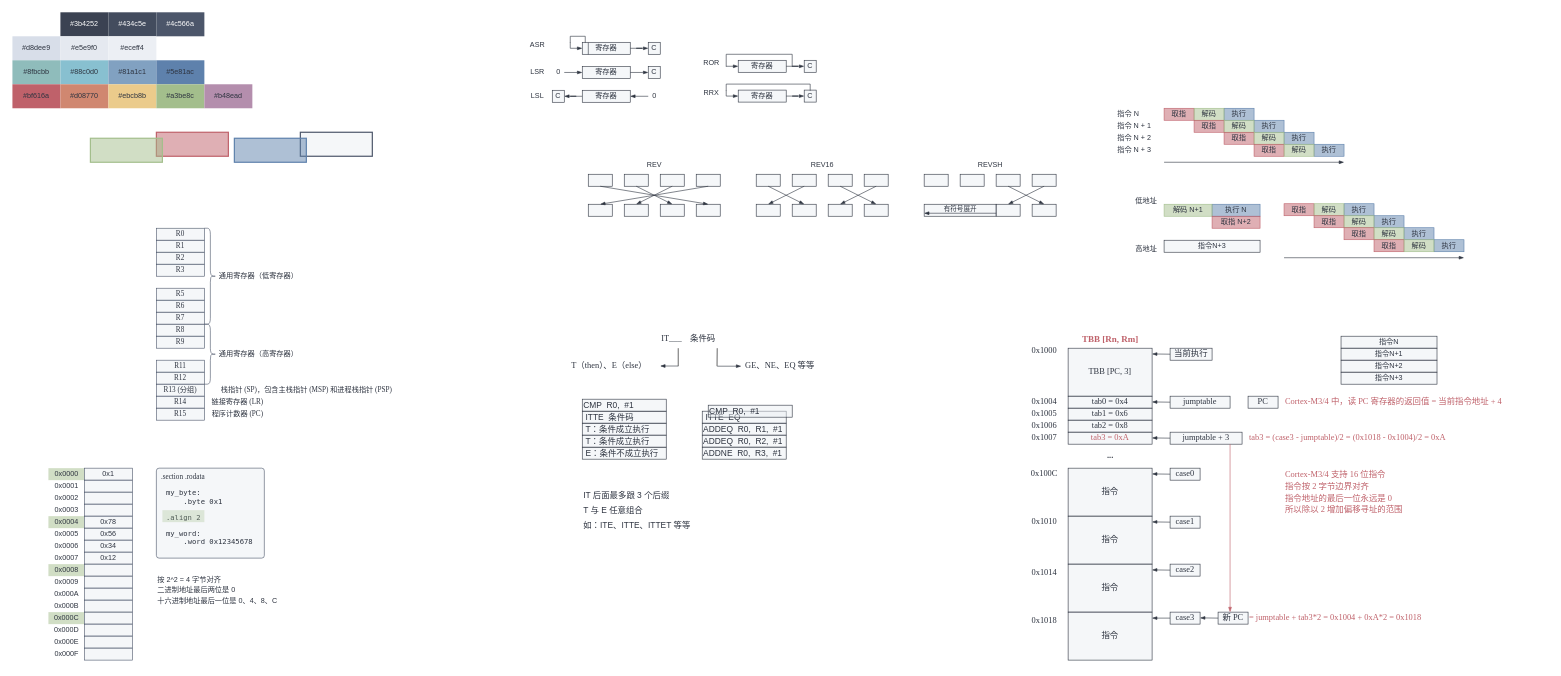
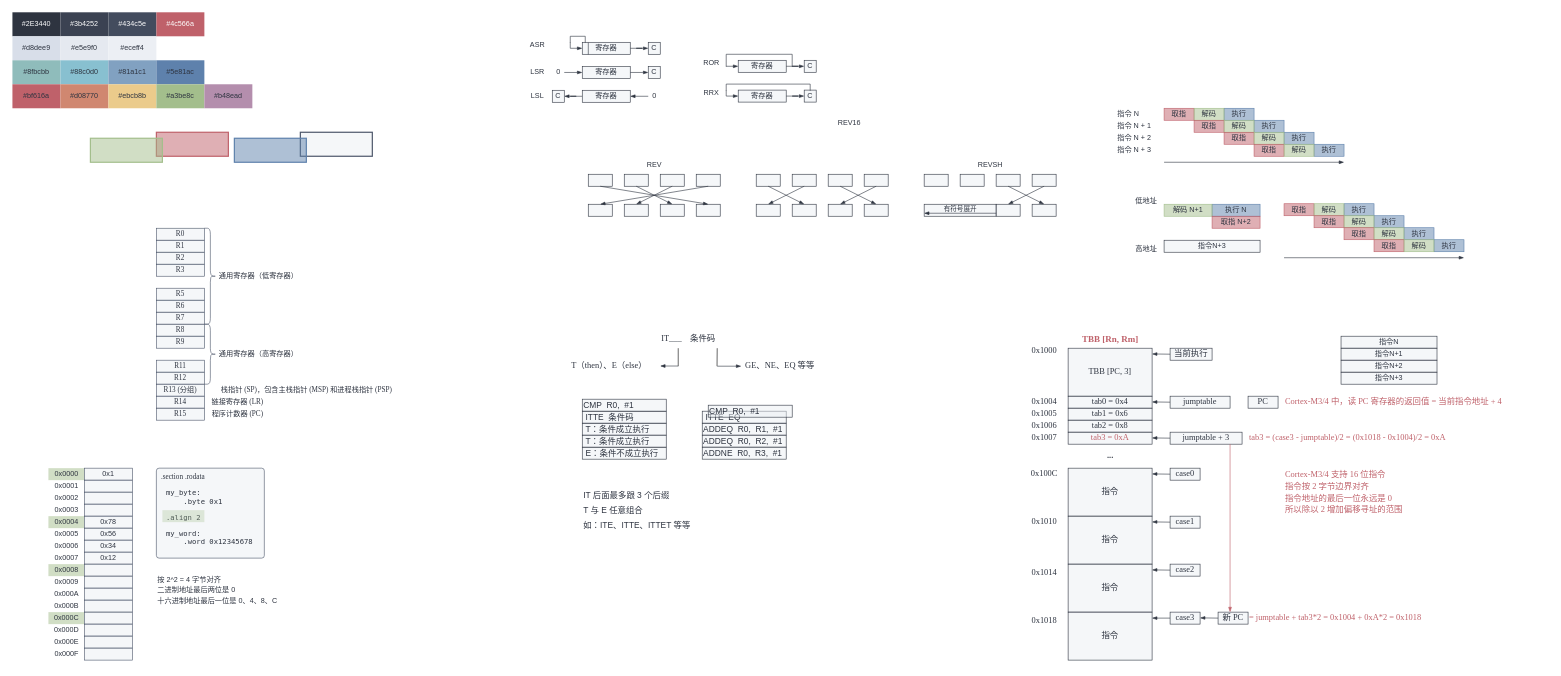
none -> (36, 24)
(180, 24) -> (180, 24)
(822, 165) -> (849, 123)
